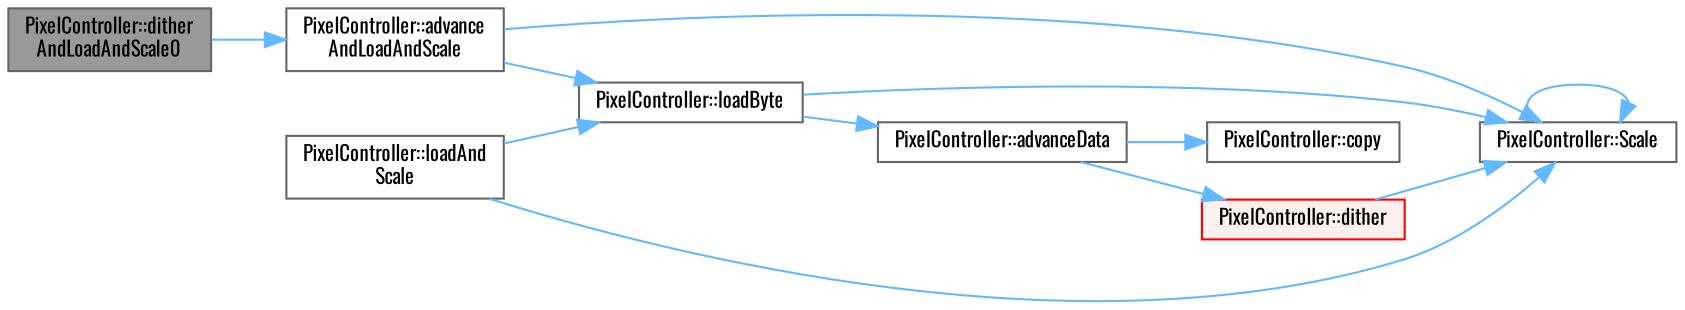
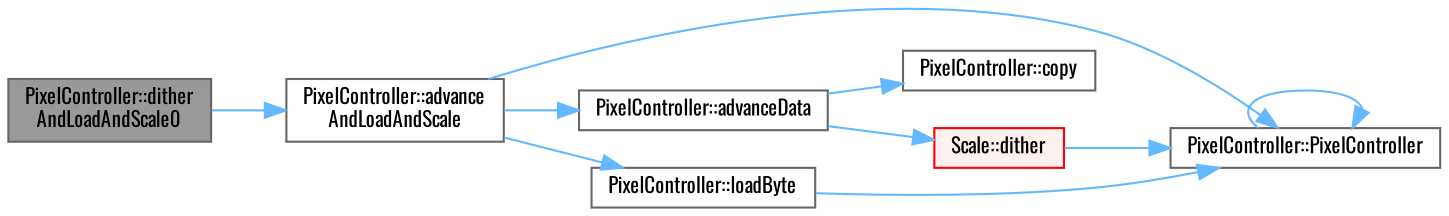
(830, 120) -> (531, 110)
(1578, 142) -> (1305, 148)
(395, 167) -> none
(1303, 219) -> (999, 148)
